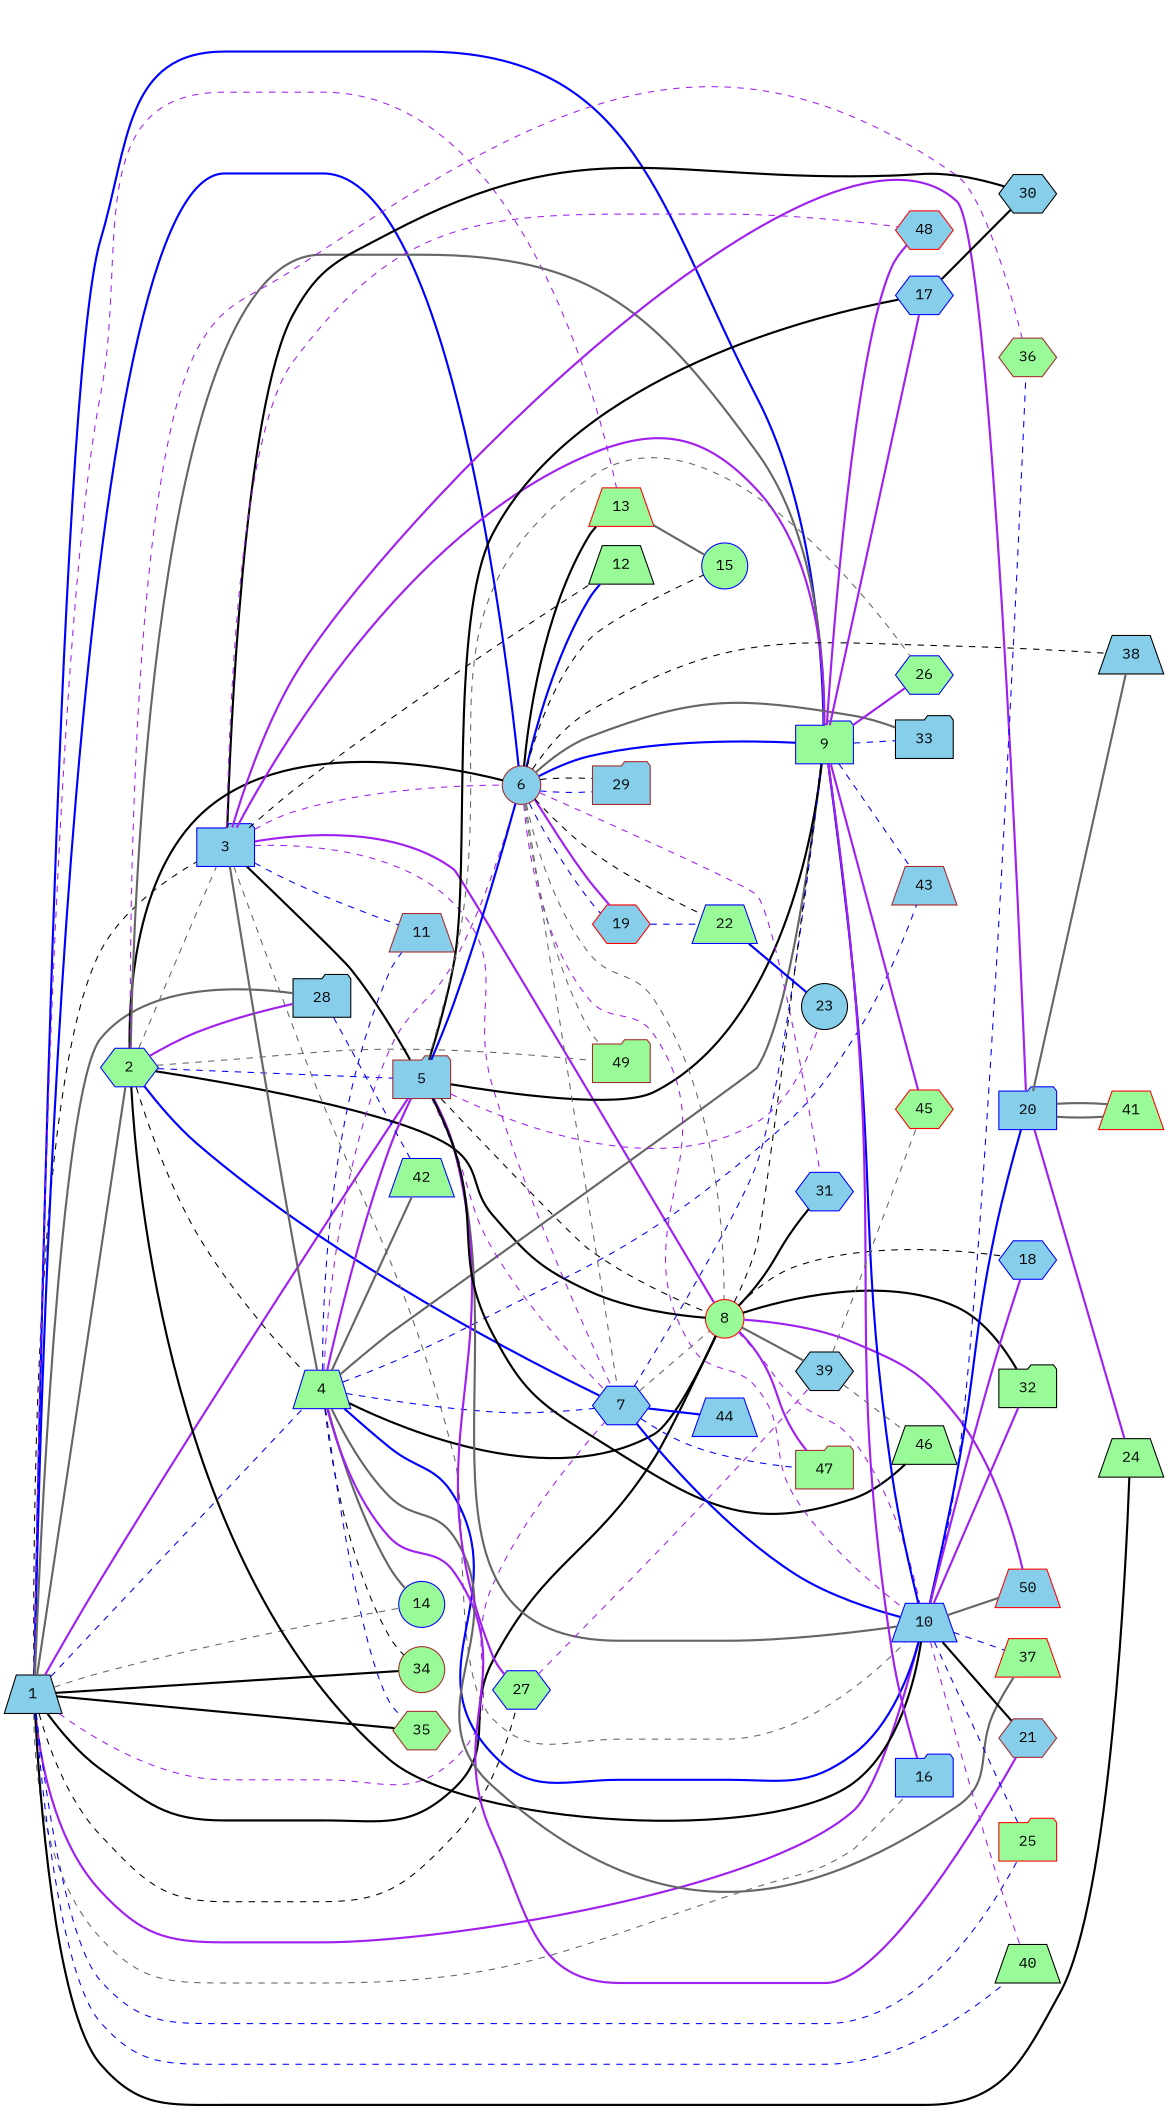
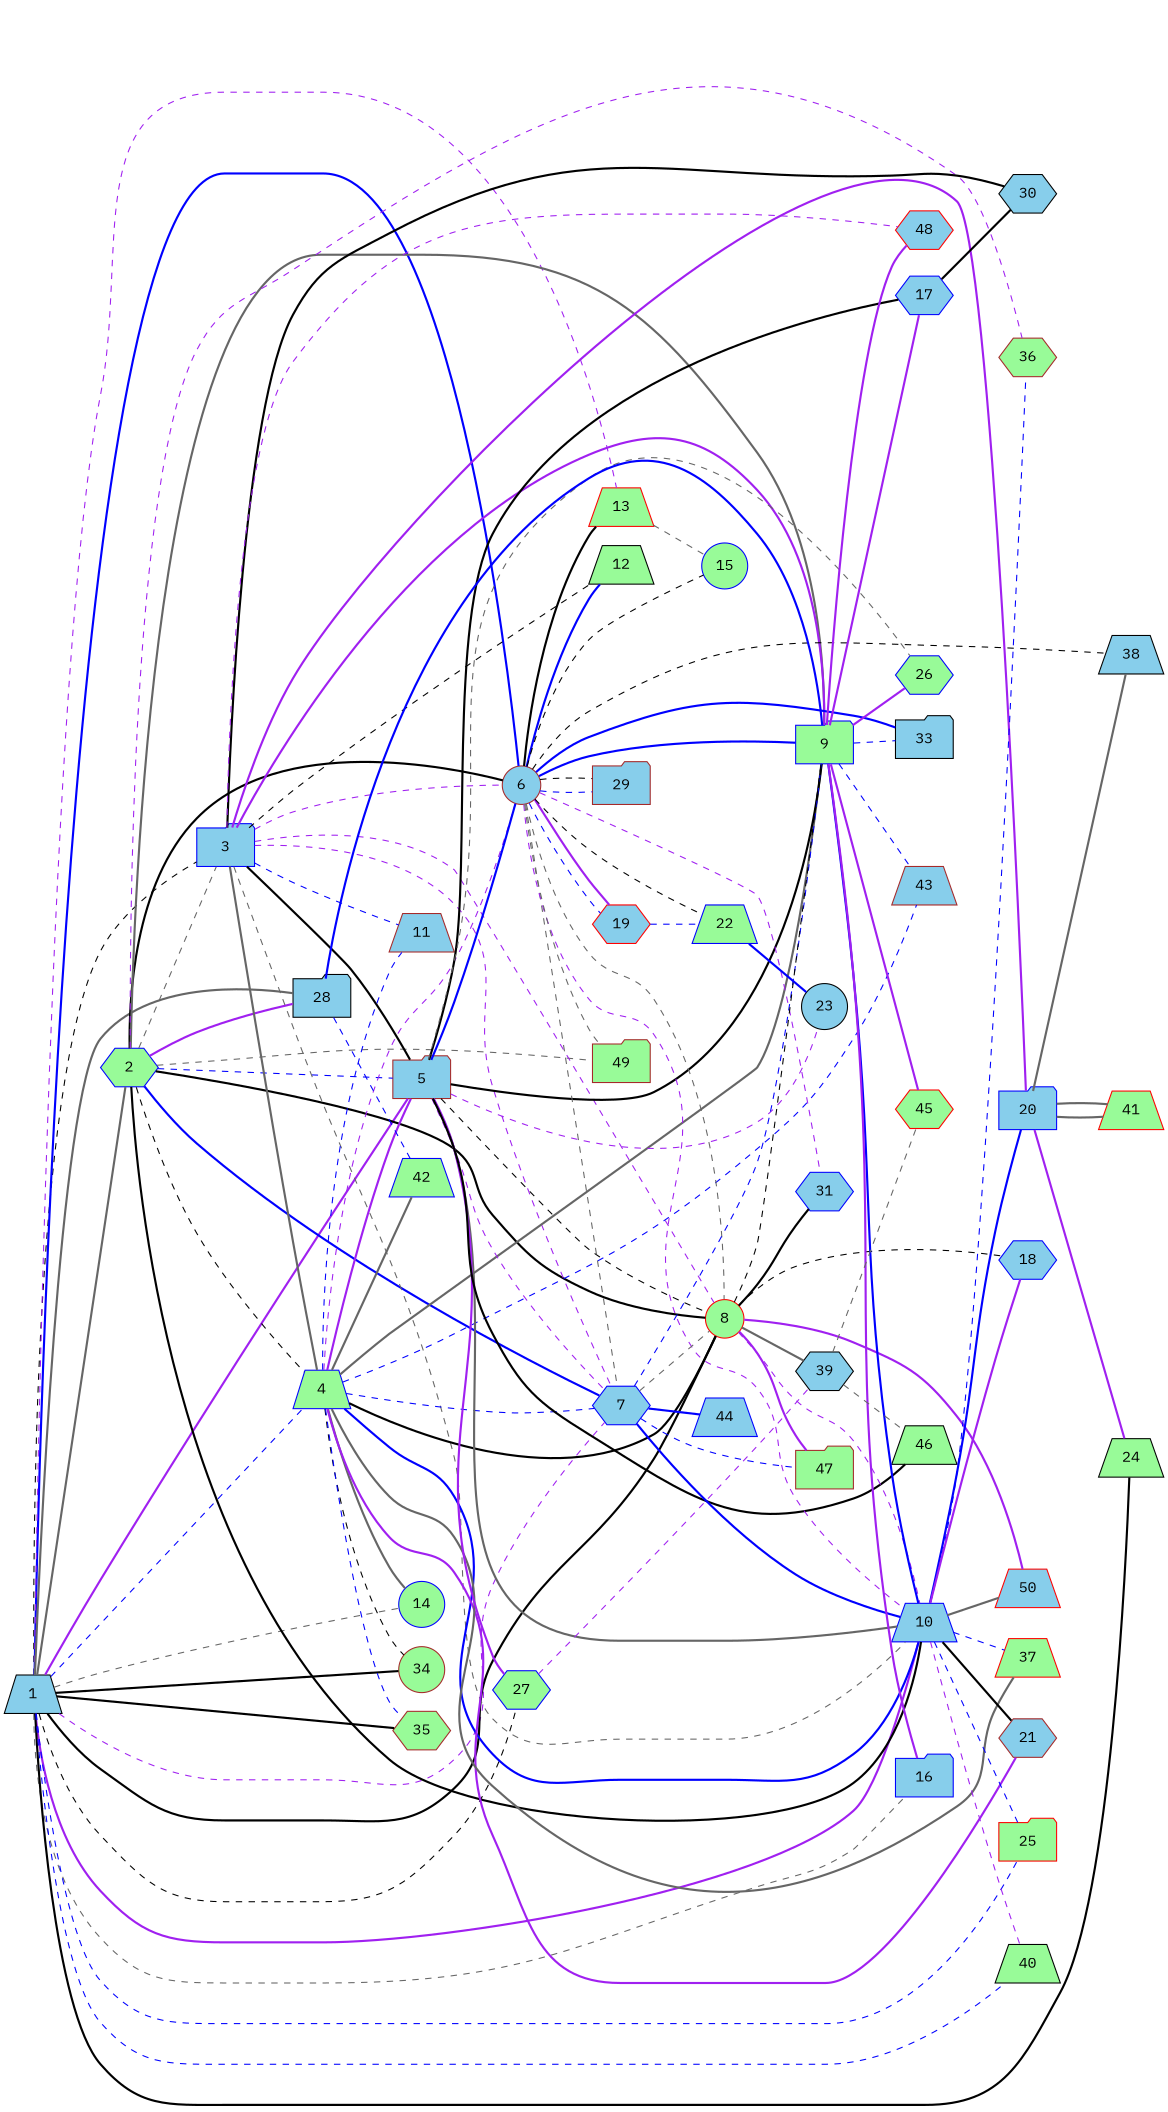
(90, 307) -> (519, 534)
(679, 540) -> (679, 540)
(709, 705) -> (709, 705)
(532, 997) -> (532, 997)
(1028, 1388) -> none
